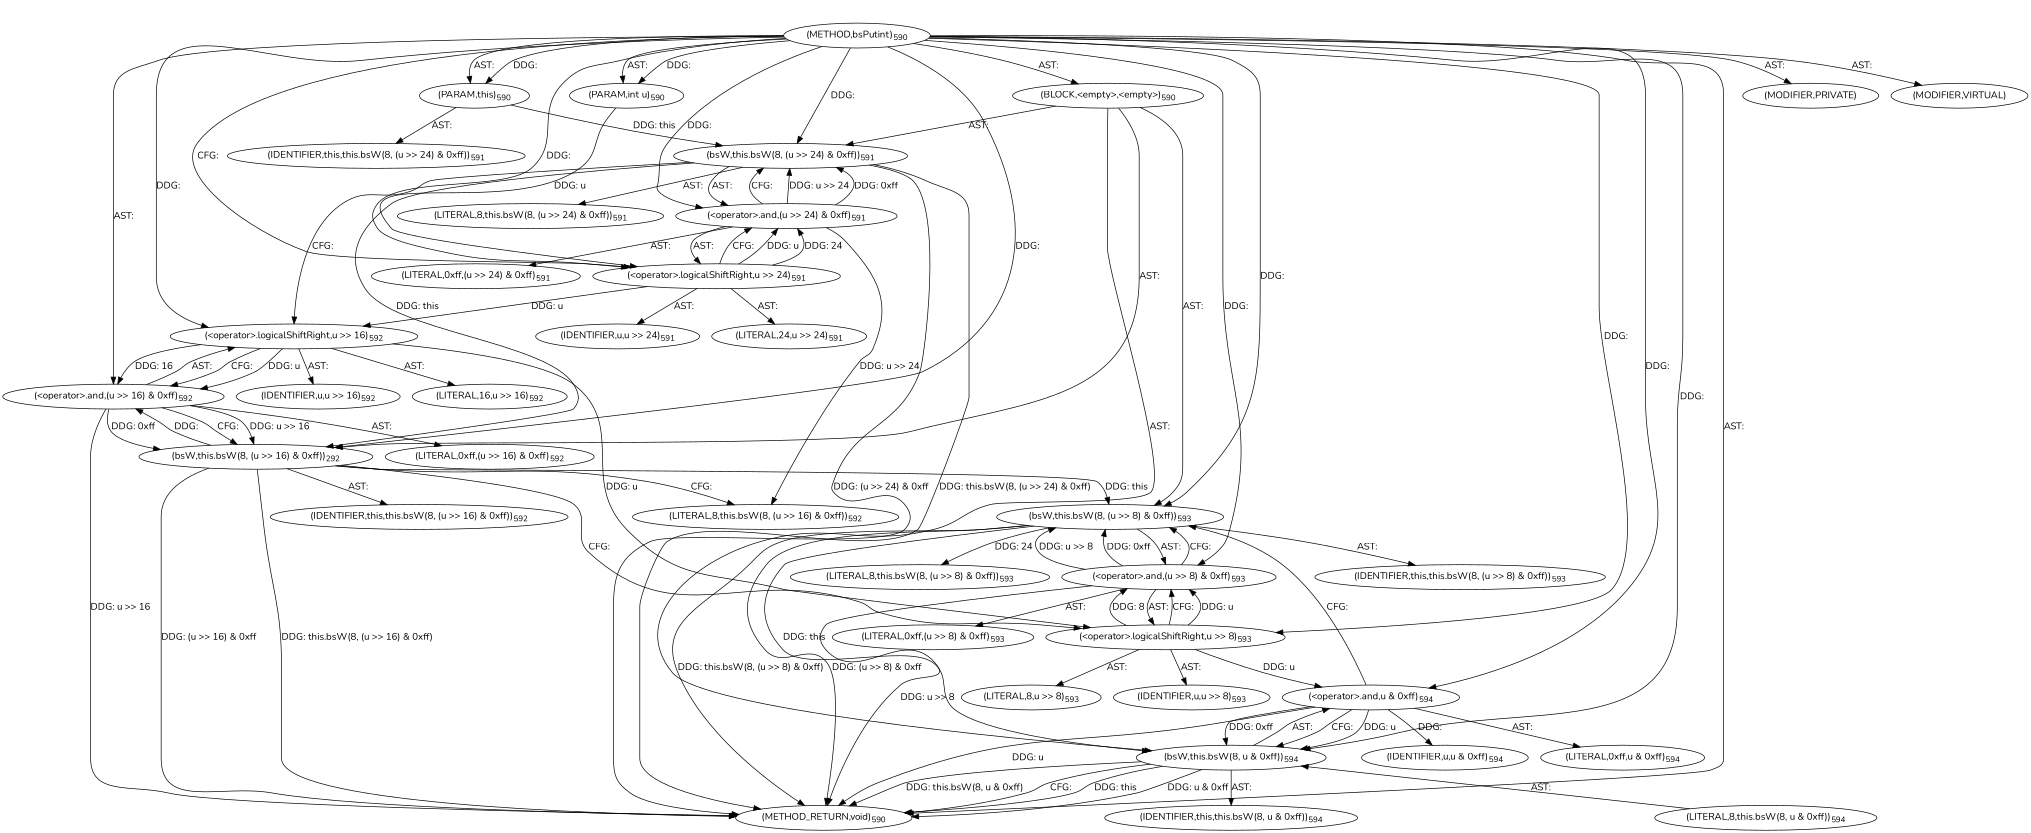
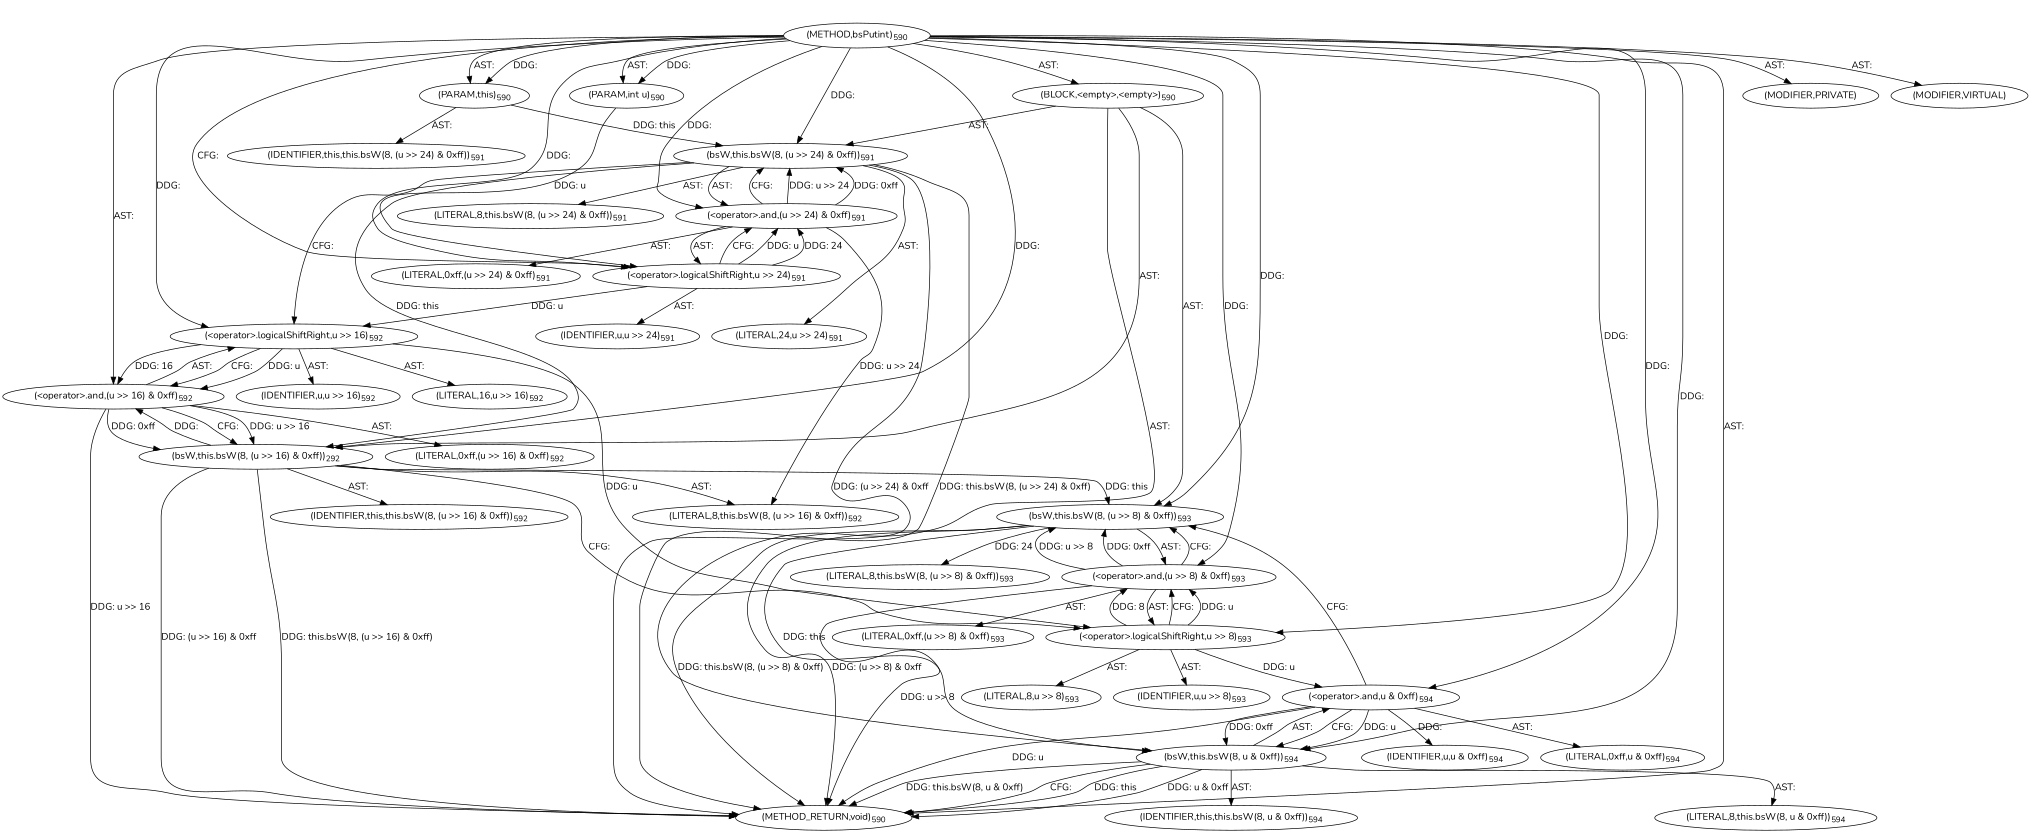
(750, 304) -> (894, 247)
(703, 487) -> (703, 487)
(1460, 577) -> none
(1508, 789) -> (1545, 771)
